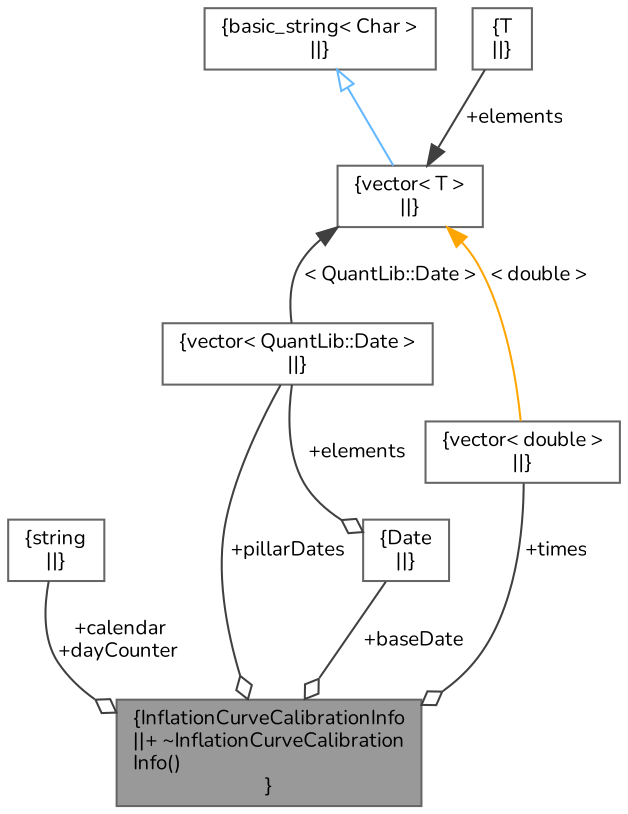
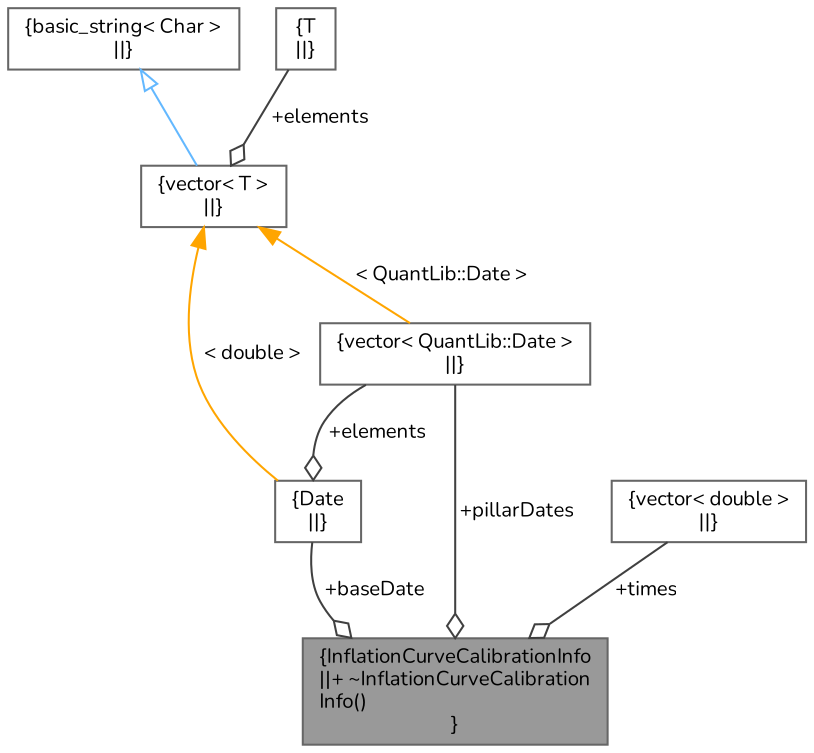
(462, 109) -> (266, 107)
(294, 277) -> (343, 281)
(503, 327) -> (197, 378)
(56, 550) -> none
